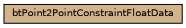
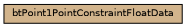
(93, 14) -> (93, 14)
